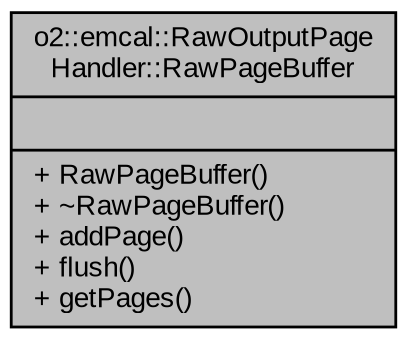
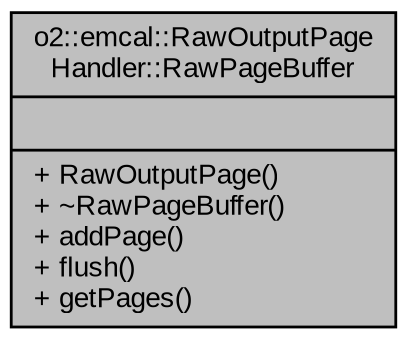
(152, 175) -> (157, 175)
